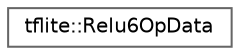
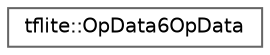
(120, 27) -> (135, 27)
